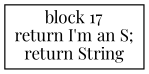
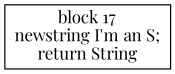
(74, 37) -> (88, 37)
